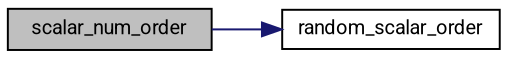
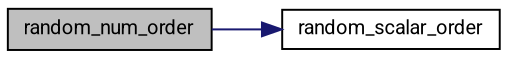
(110, 29) -> (110, 29)
